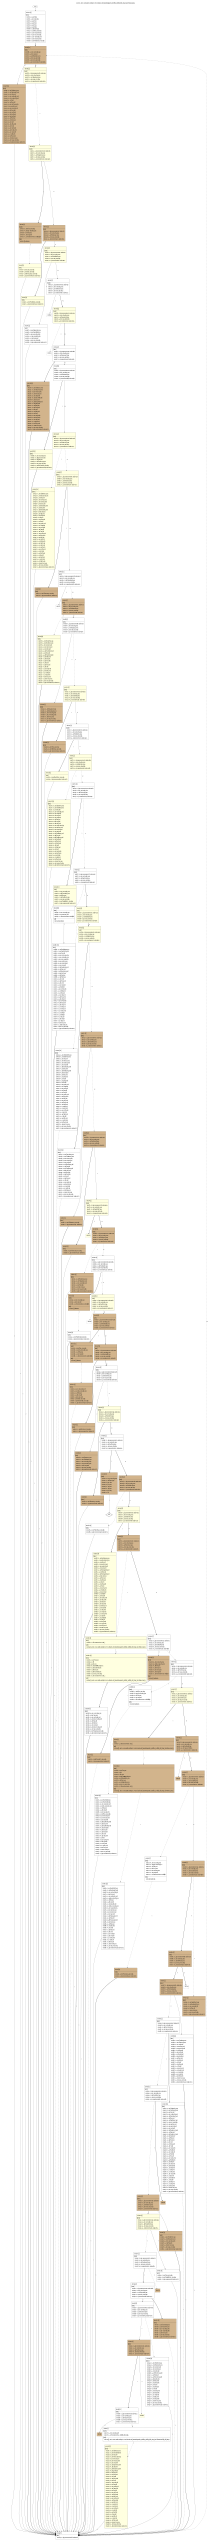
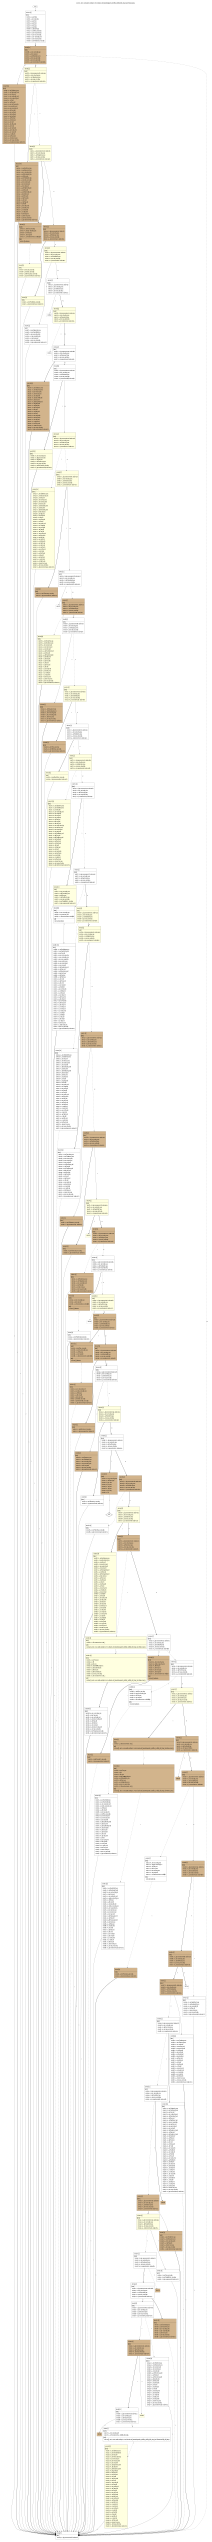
none -> (27, 192)
(92, 1501) -> (92, 1501)
(194, 2006) -> (194, 2006)
